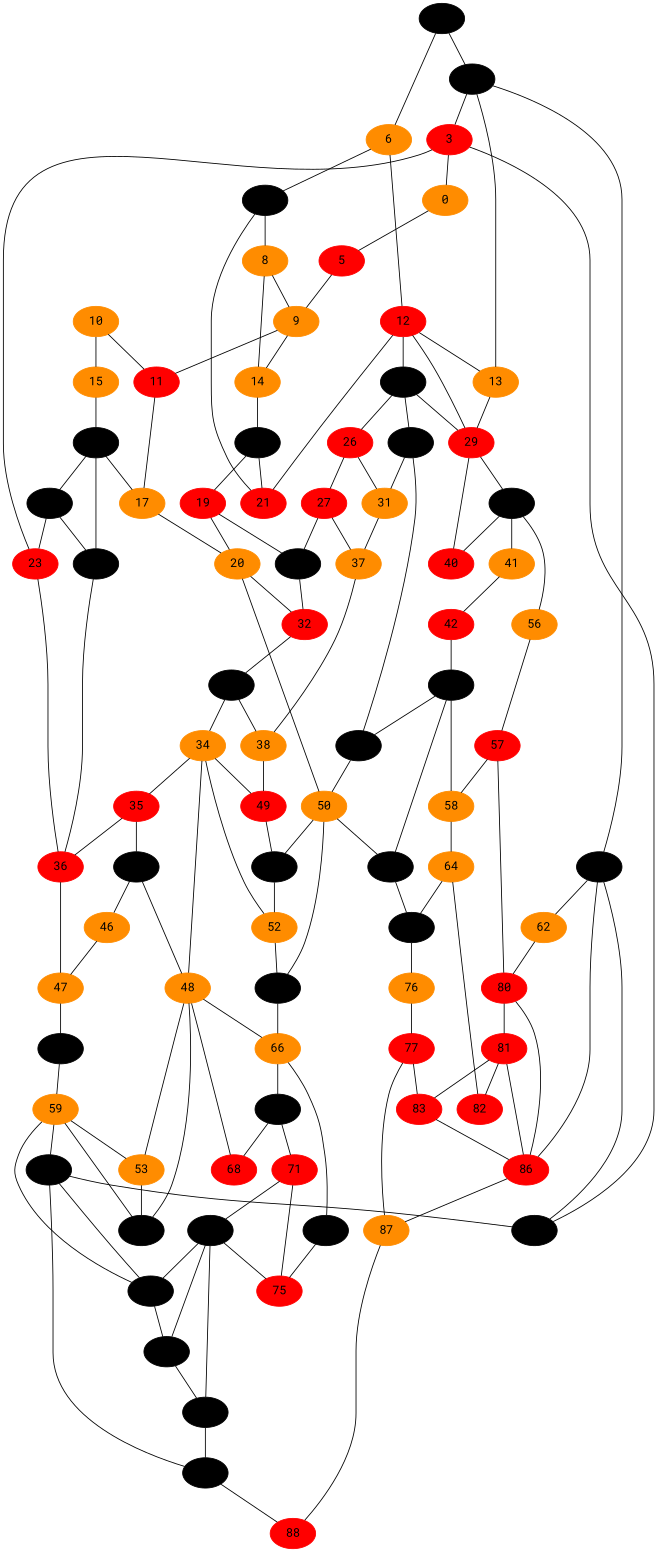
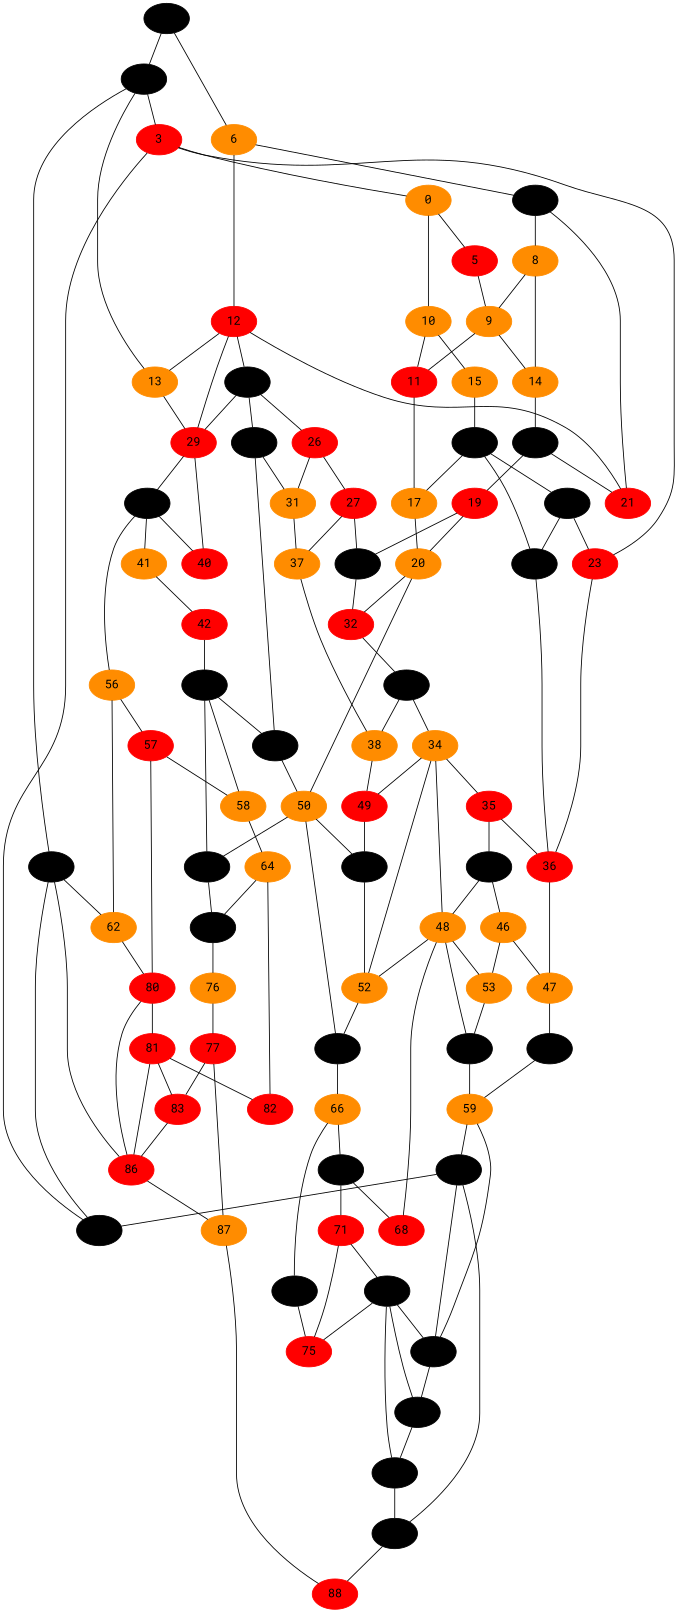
none -> (428, 261)
none -> (113, 806)
(233, 1018) -> (404, 958)
(99, 1140) -> (496, 958)
